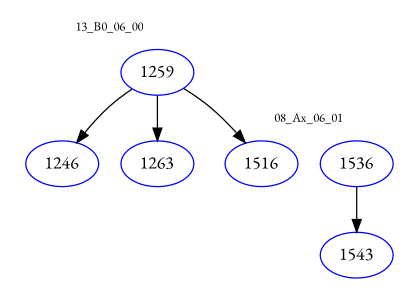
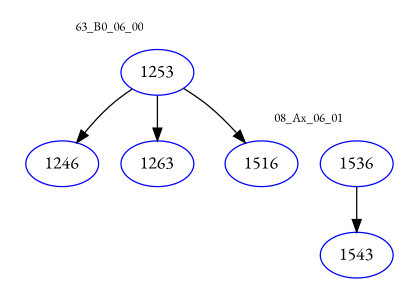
(110, 27) -> (110, 27)
(157, 72) -> (157, 72)
